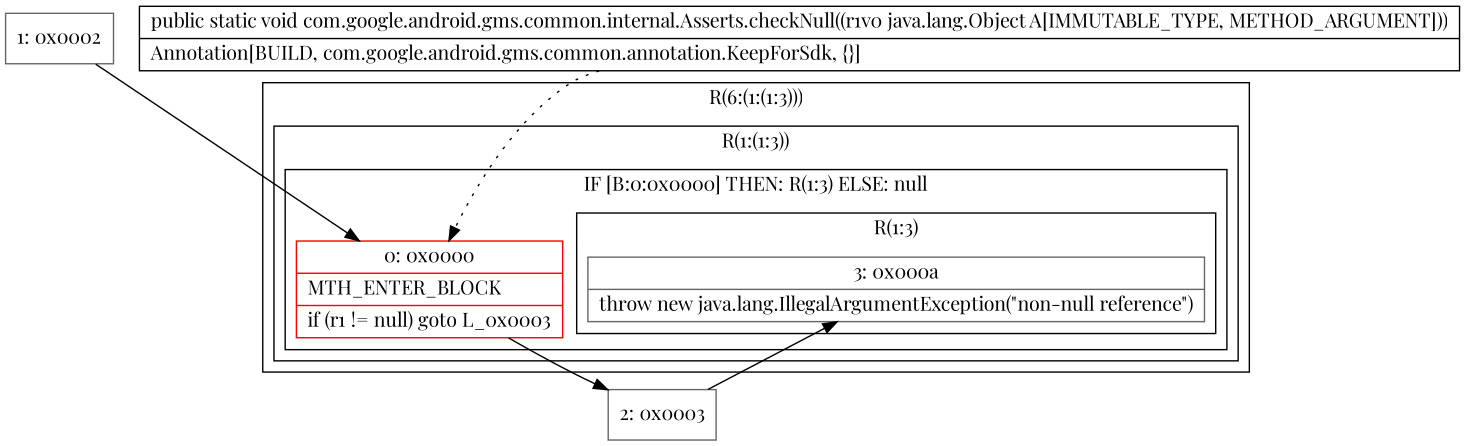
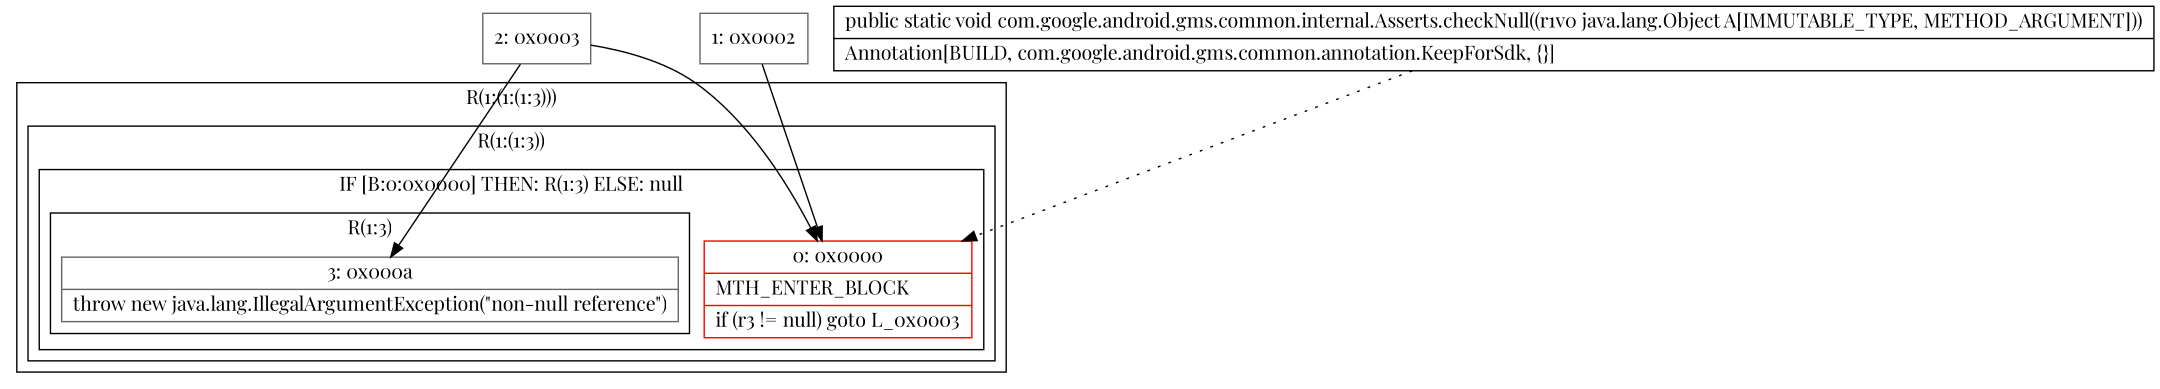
(756, 99) -> (512, 99)
(430, 321) -> (838, 321)
(551, 362) -> (724, 107)
